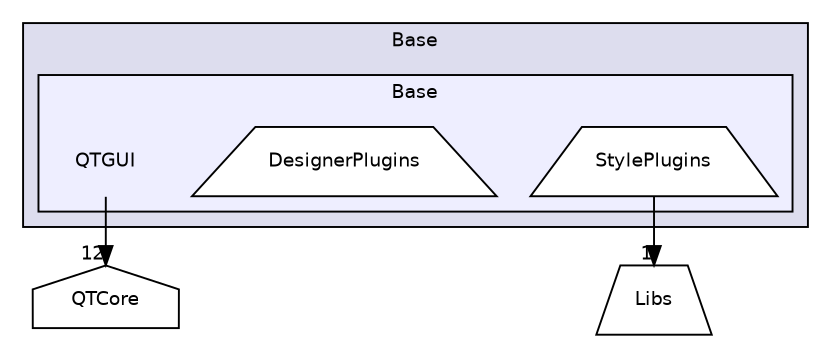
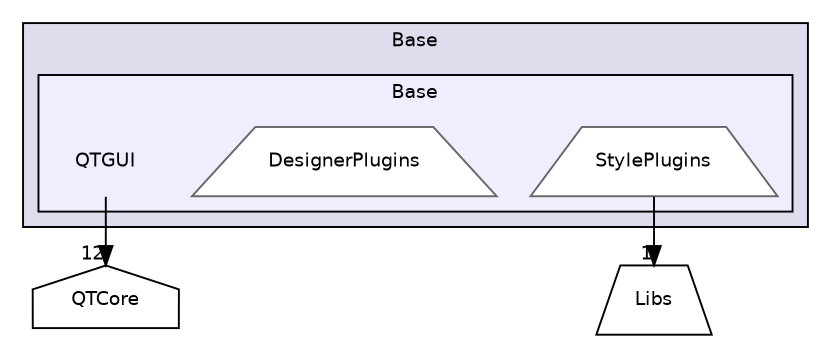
(344, 162) -> (344, 162)
(654, 162) -> (654, 162)
